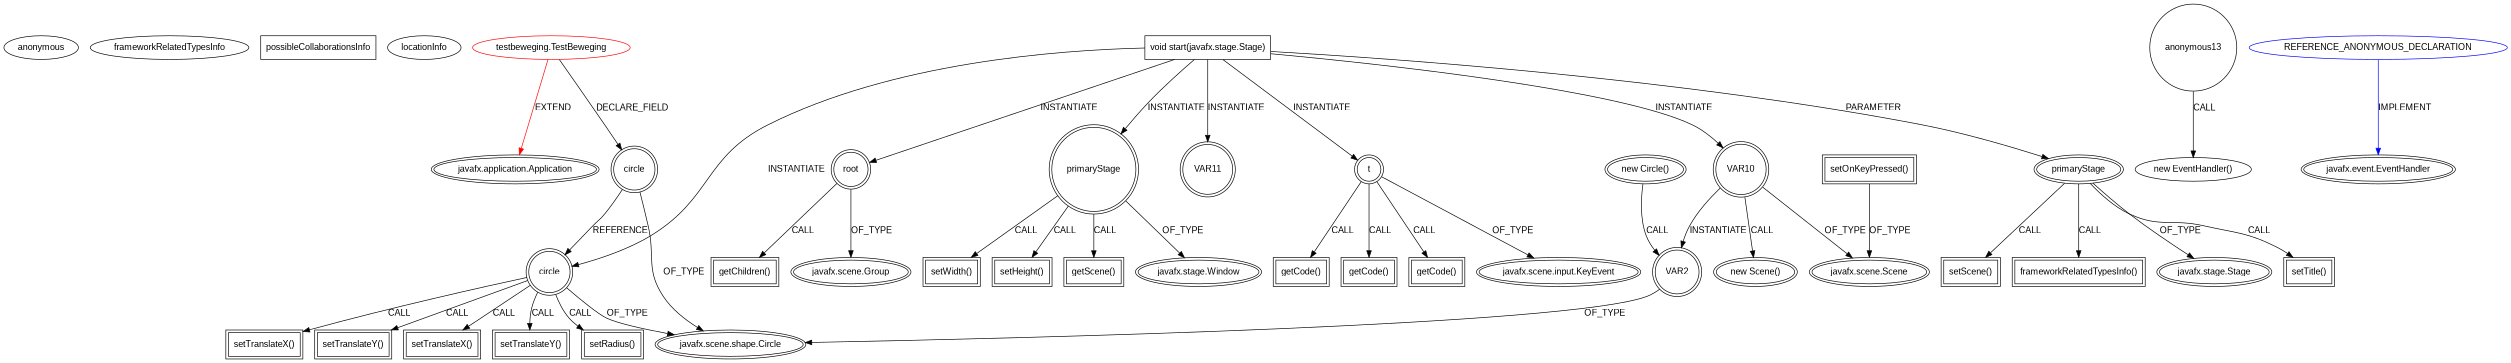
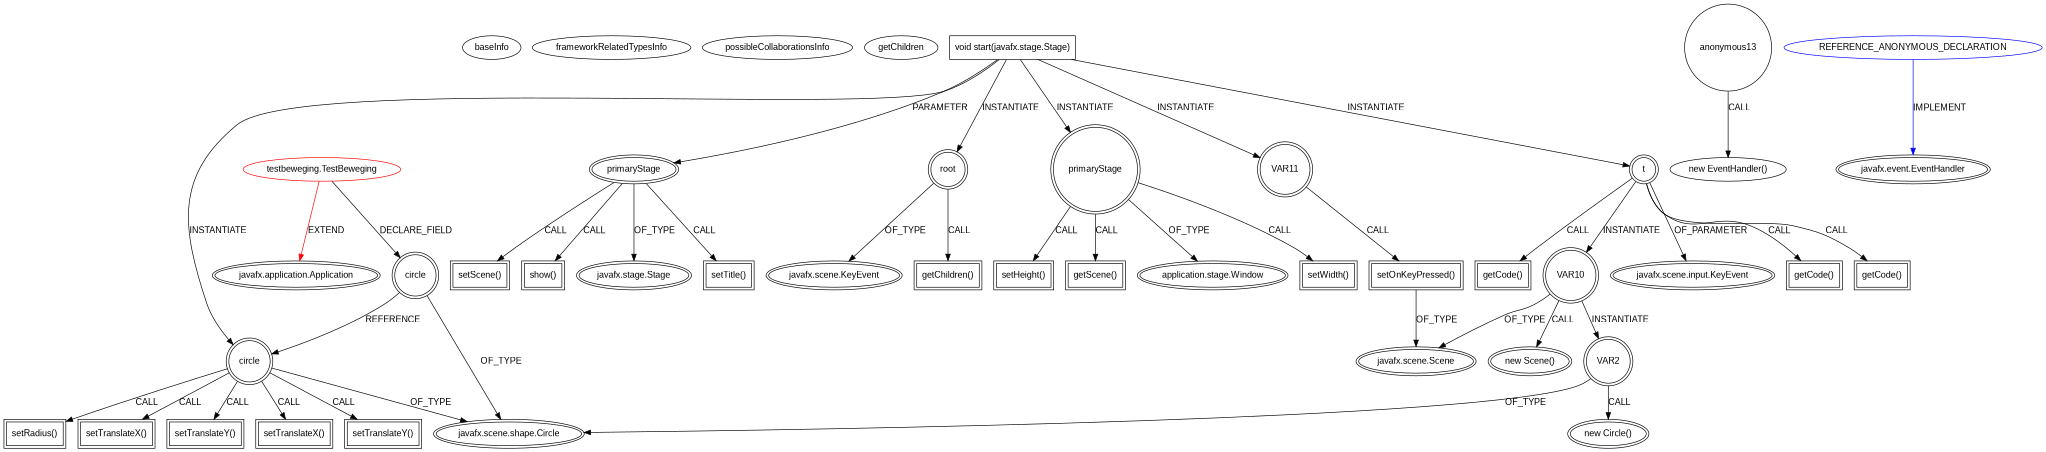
(41, 48) -> (492, 48)
(318, 48) -> (777, 48)
(424, 48) -> (901, 48)
(1499, 81) -> (1613, 214)
(1642, 219) -> (1608, 399)
none -> (1350, 222)
(1513, 231) -> (1711, 231)
(851, 272) -> (834, 275)
(1198, 272) -> (1213, 275)
(2079, 272) -> (543, 275)
